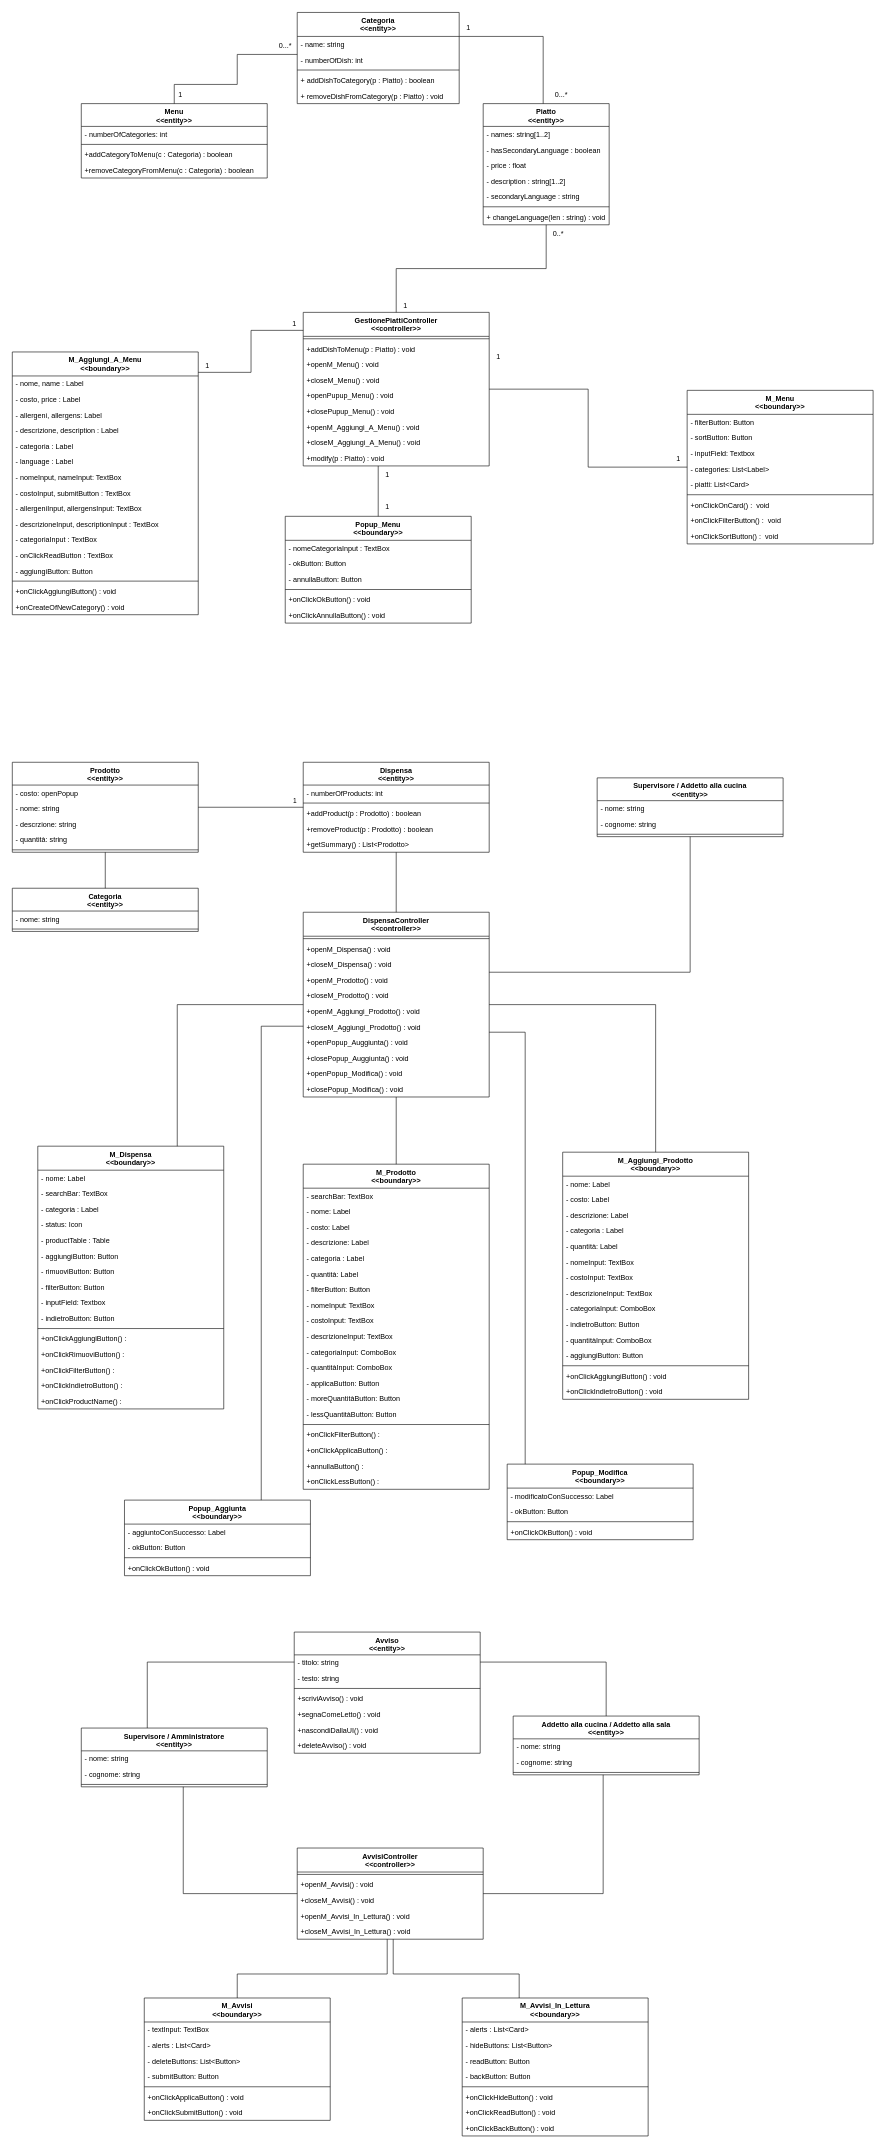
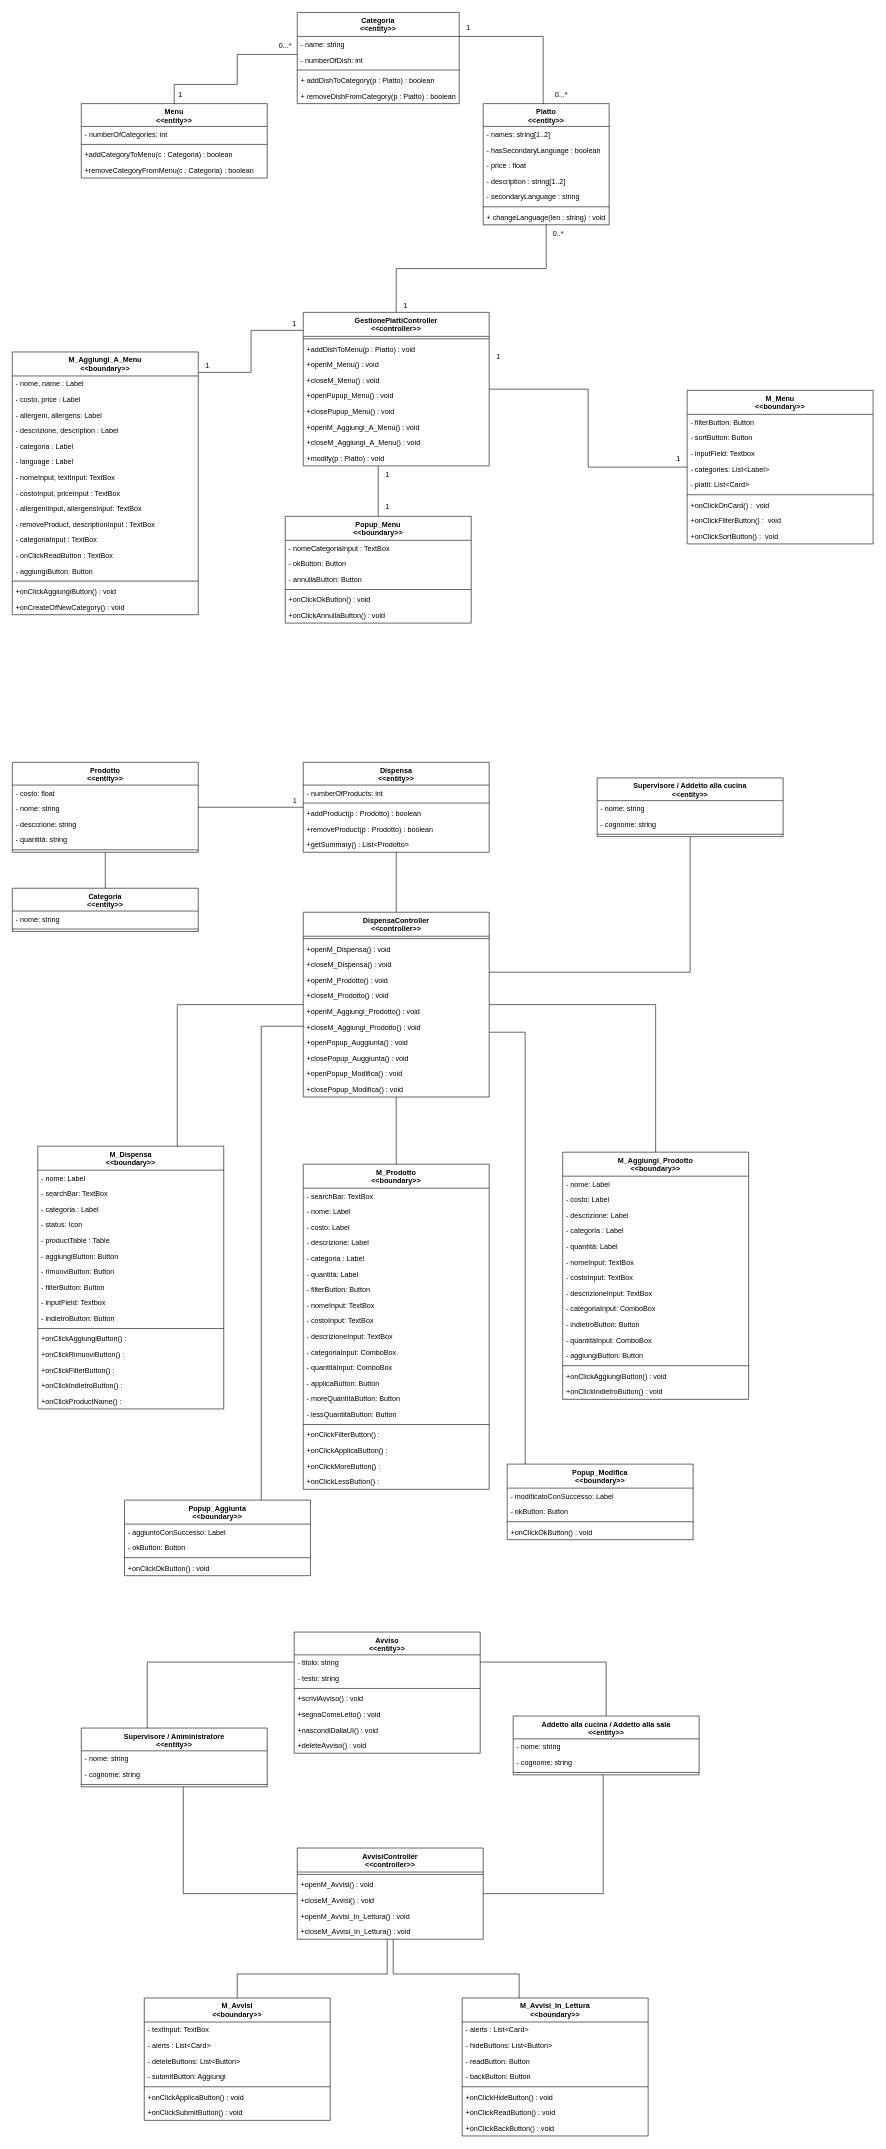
(378, 96) -> (384, 96)
(73, 478) -> (73, 478)
(83, 493) -> (79, 493)
(100, 524) -> (96, 524)
(49, 793) -> (40, 793)
(339, 1466) -> (347, 1466)
(188, 2077) -> (190, 2077)
